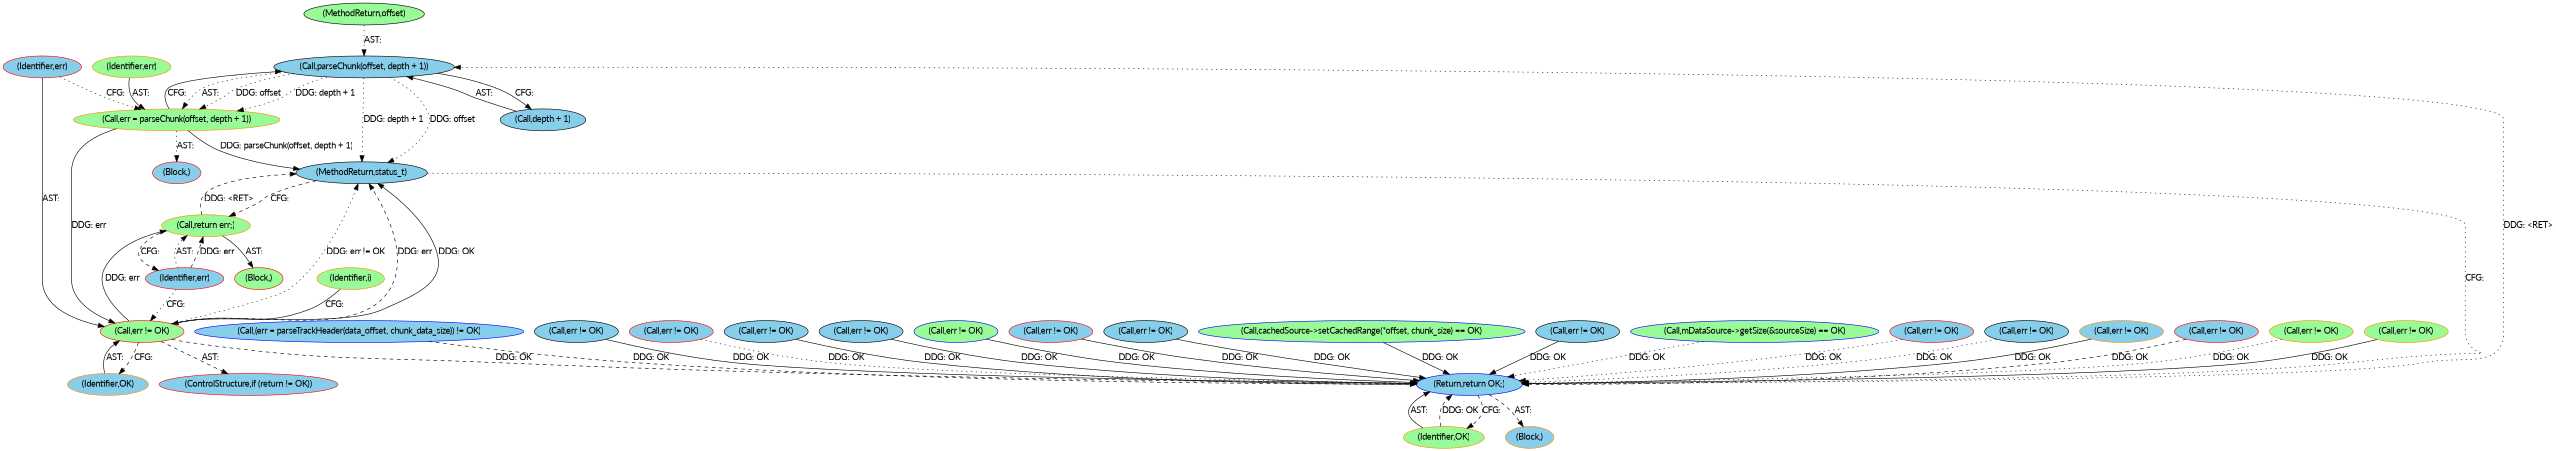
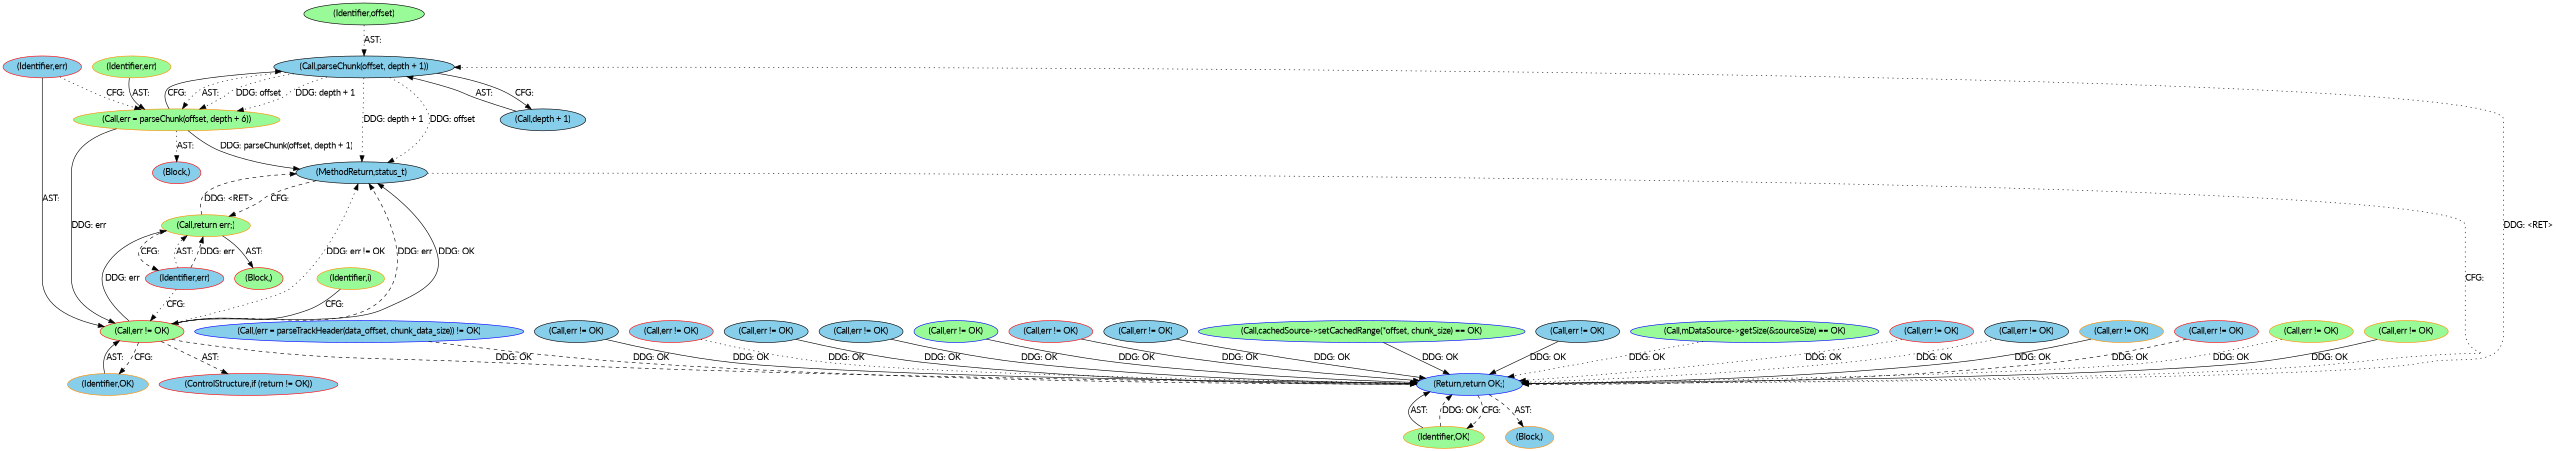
(364, 14) -> (364, 14)
(177, 120) -> (177, 120)
